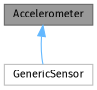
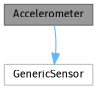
(41, 50) -> (56, 39)
